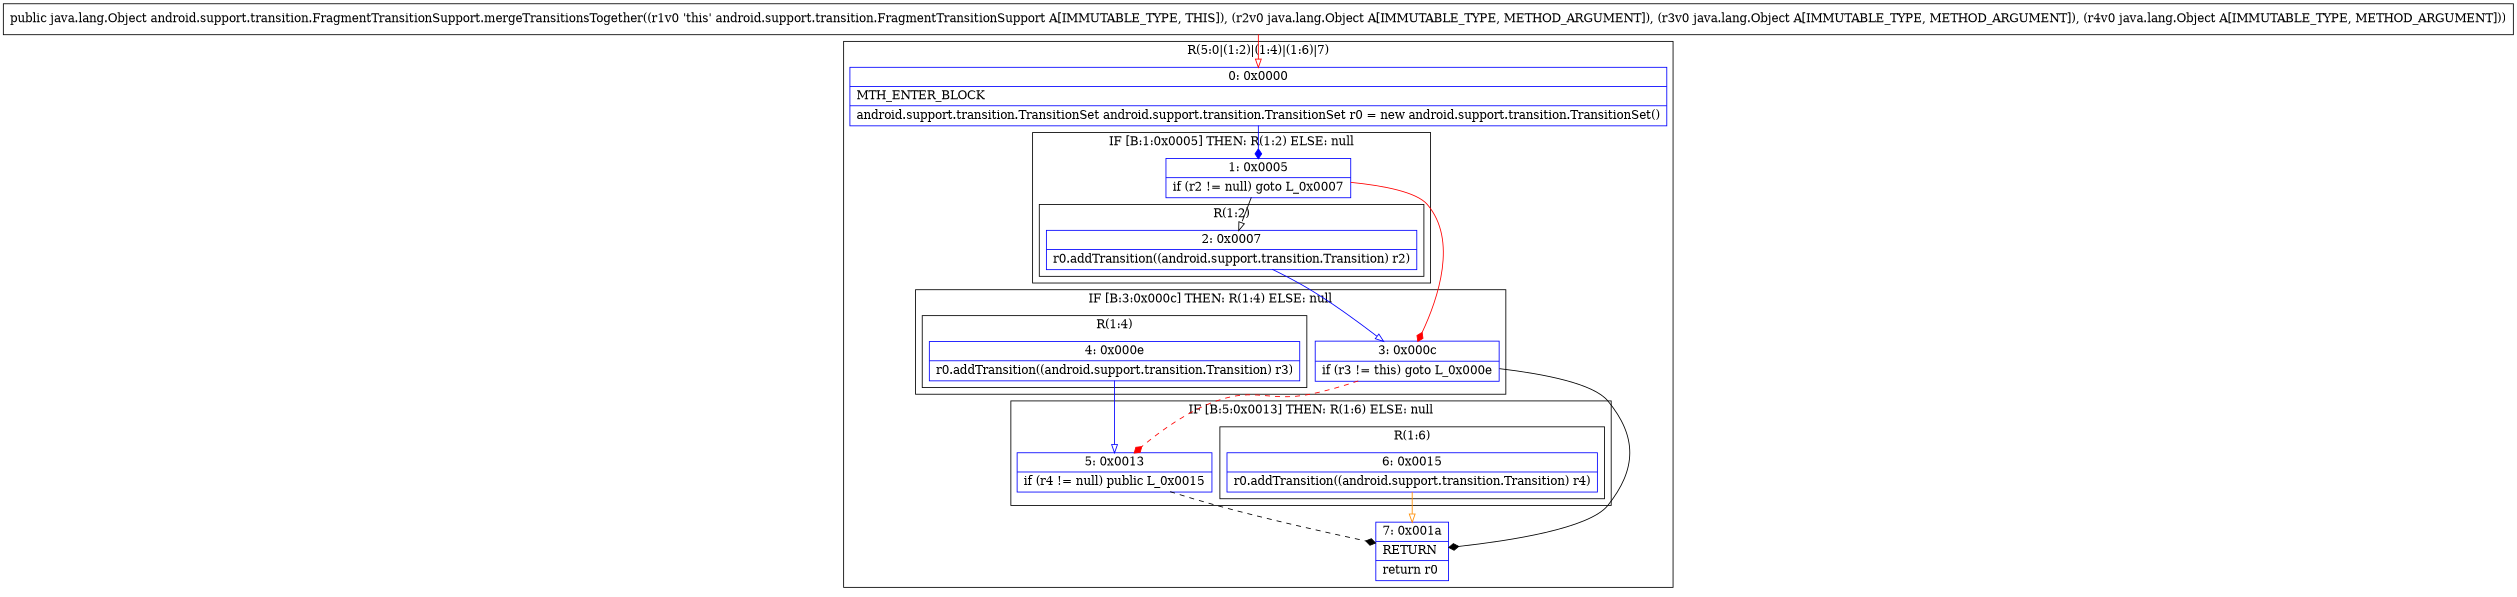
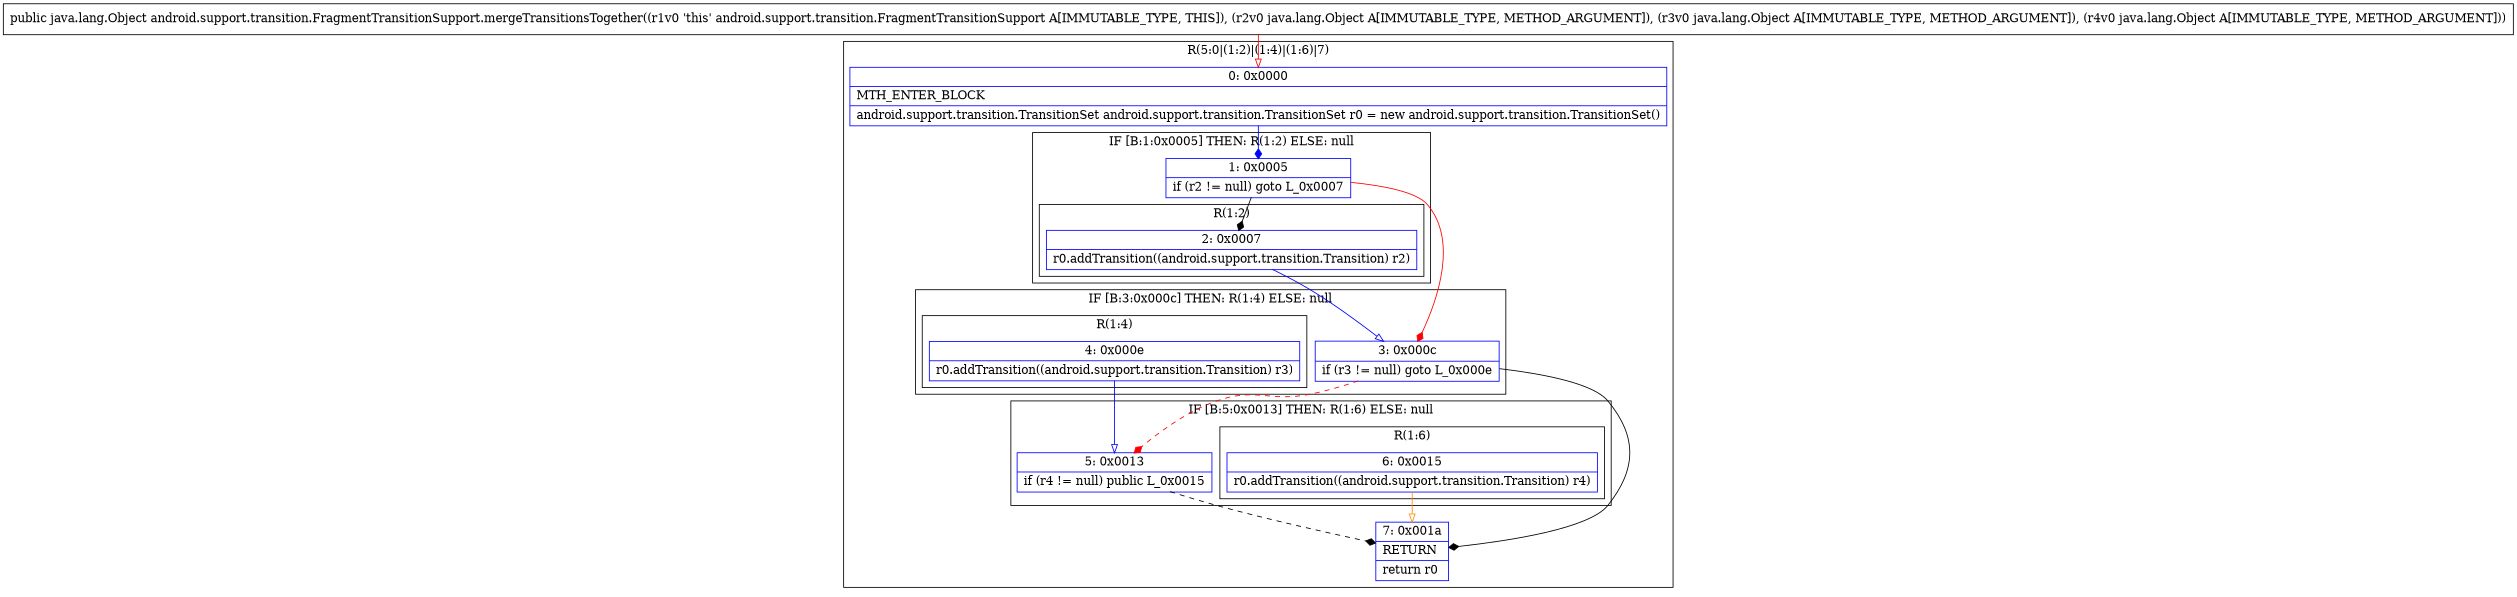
(1247, 210) -> (1247, 210)
(1407, 371) -> (1407, 371)
